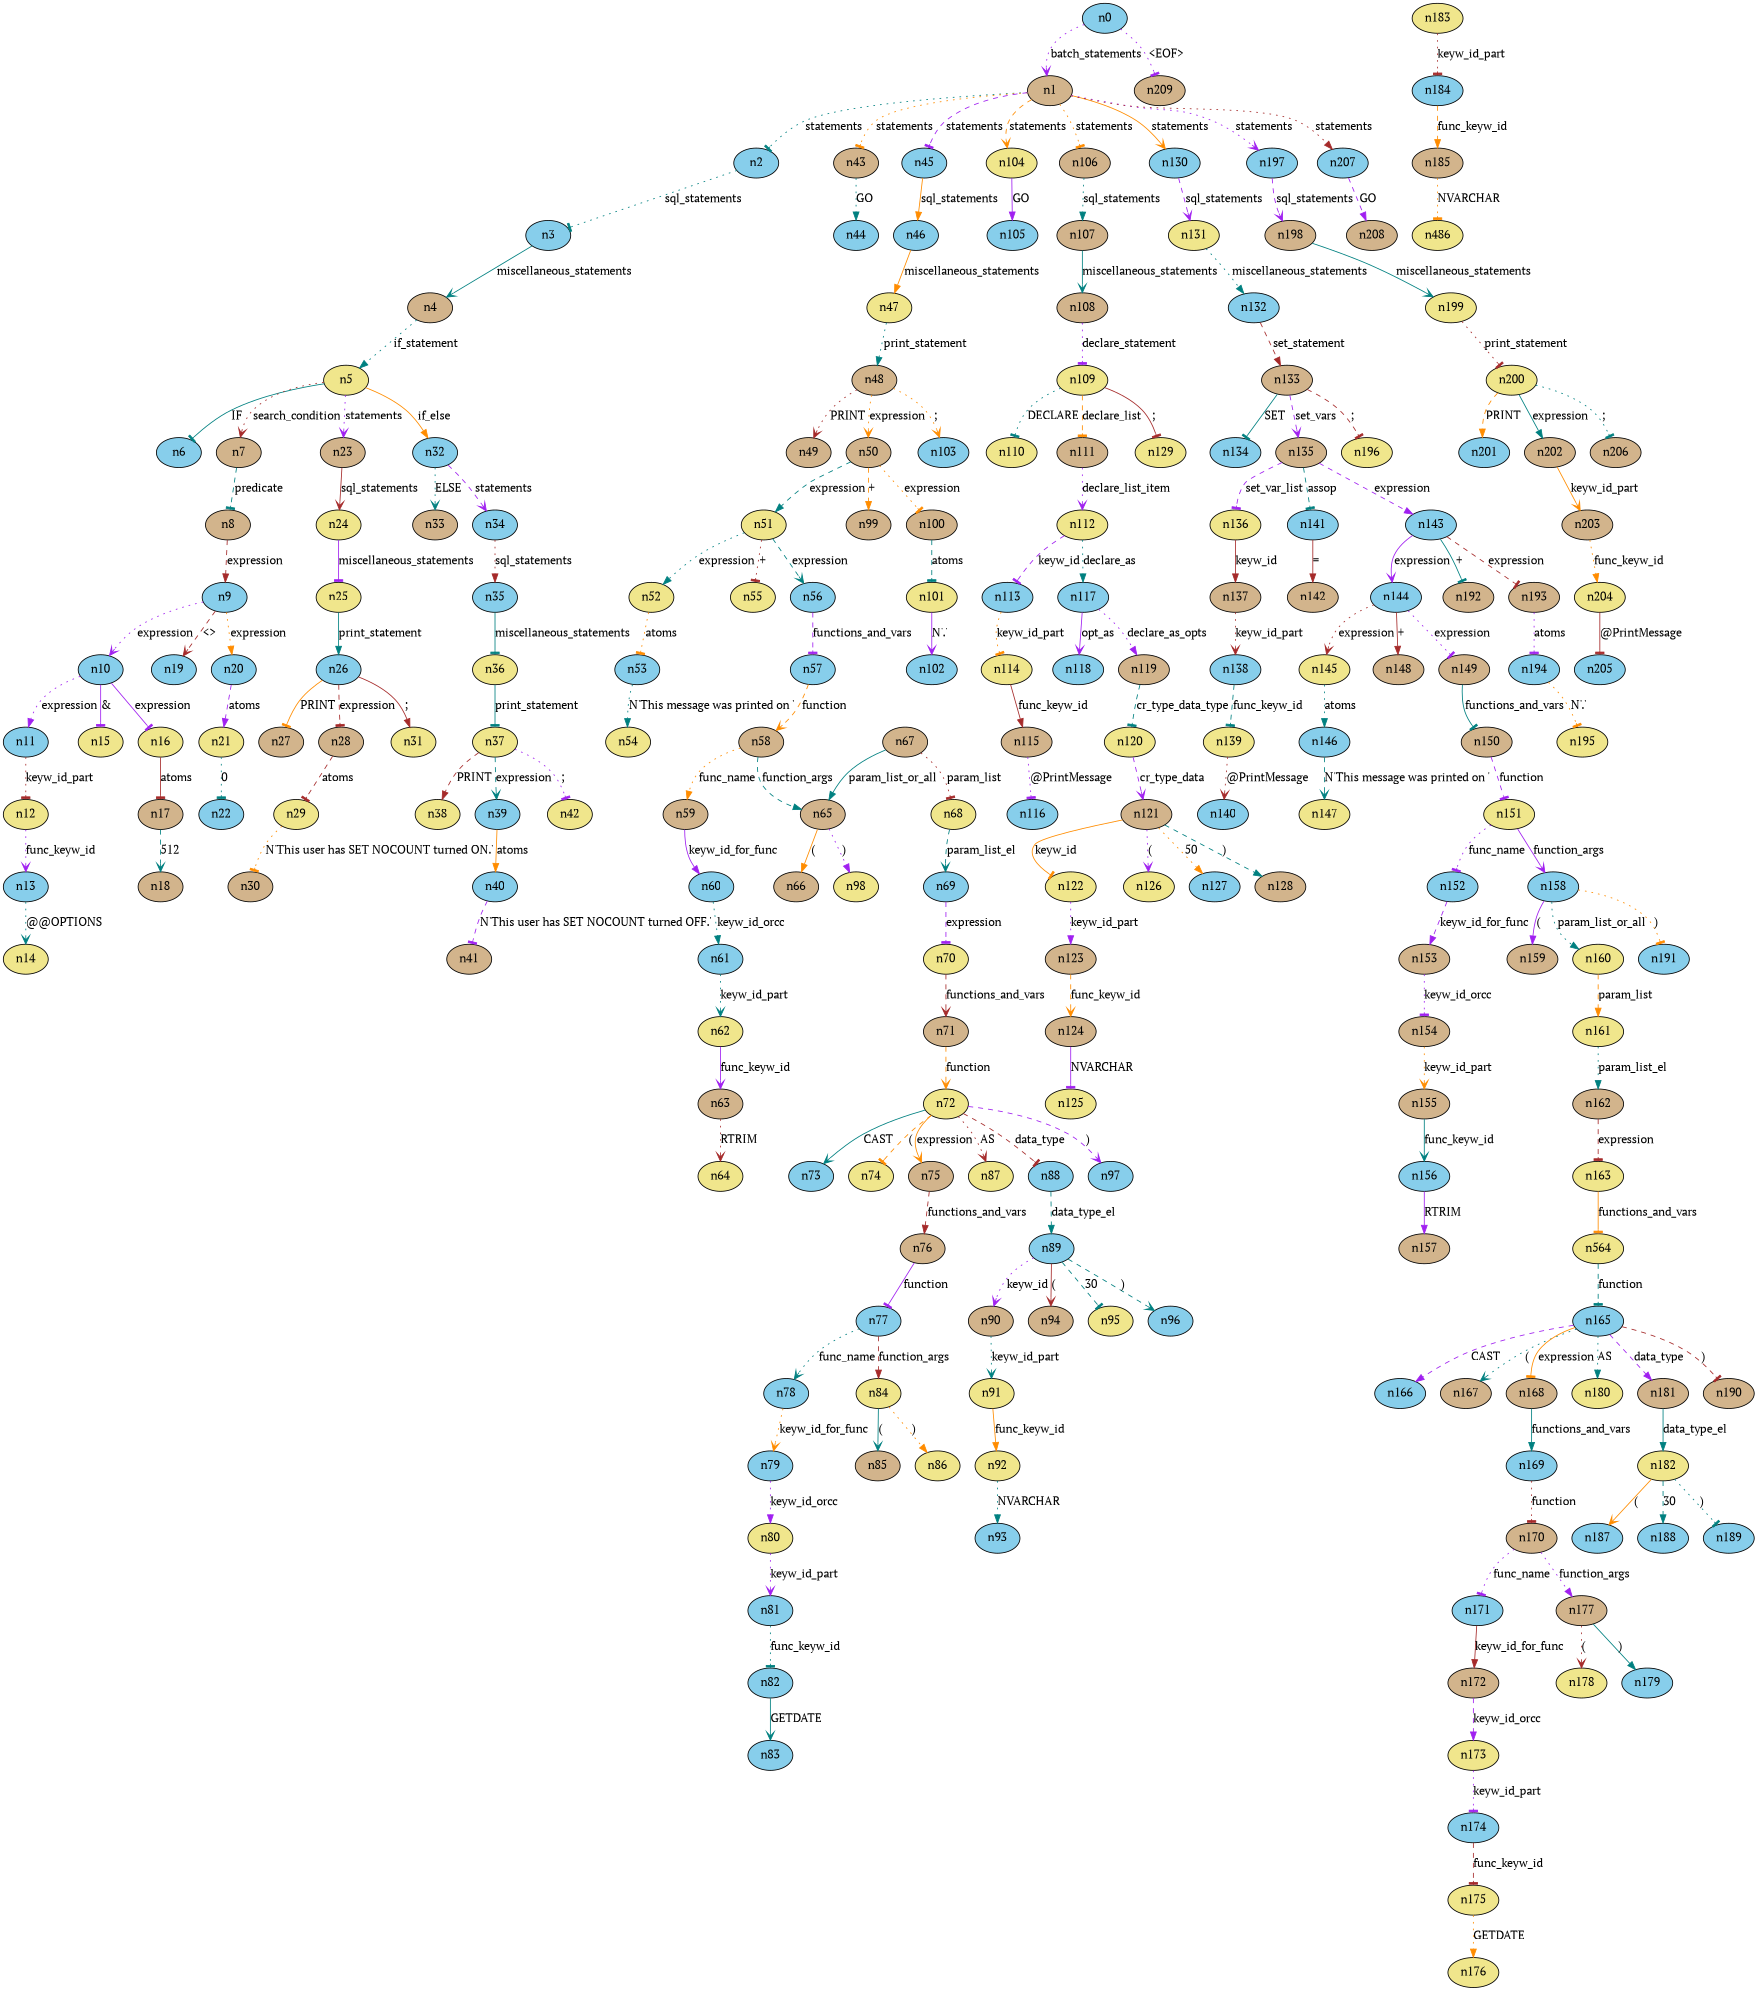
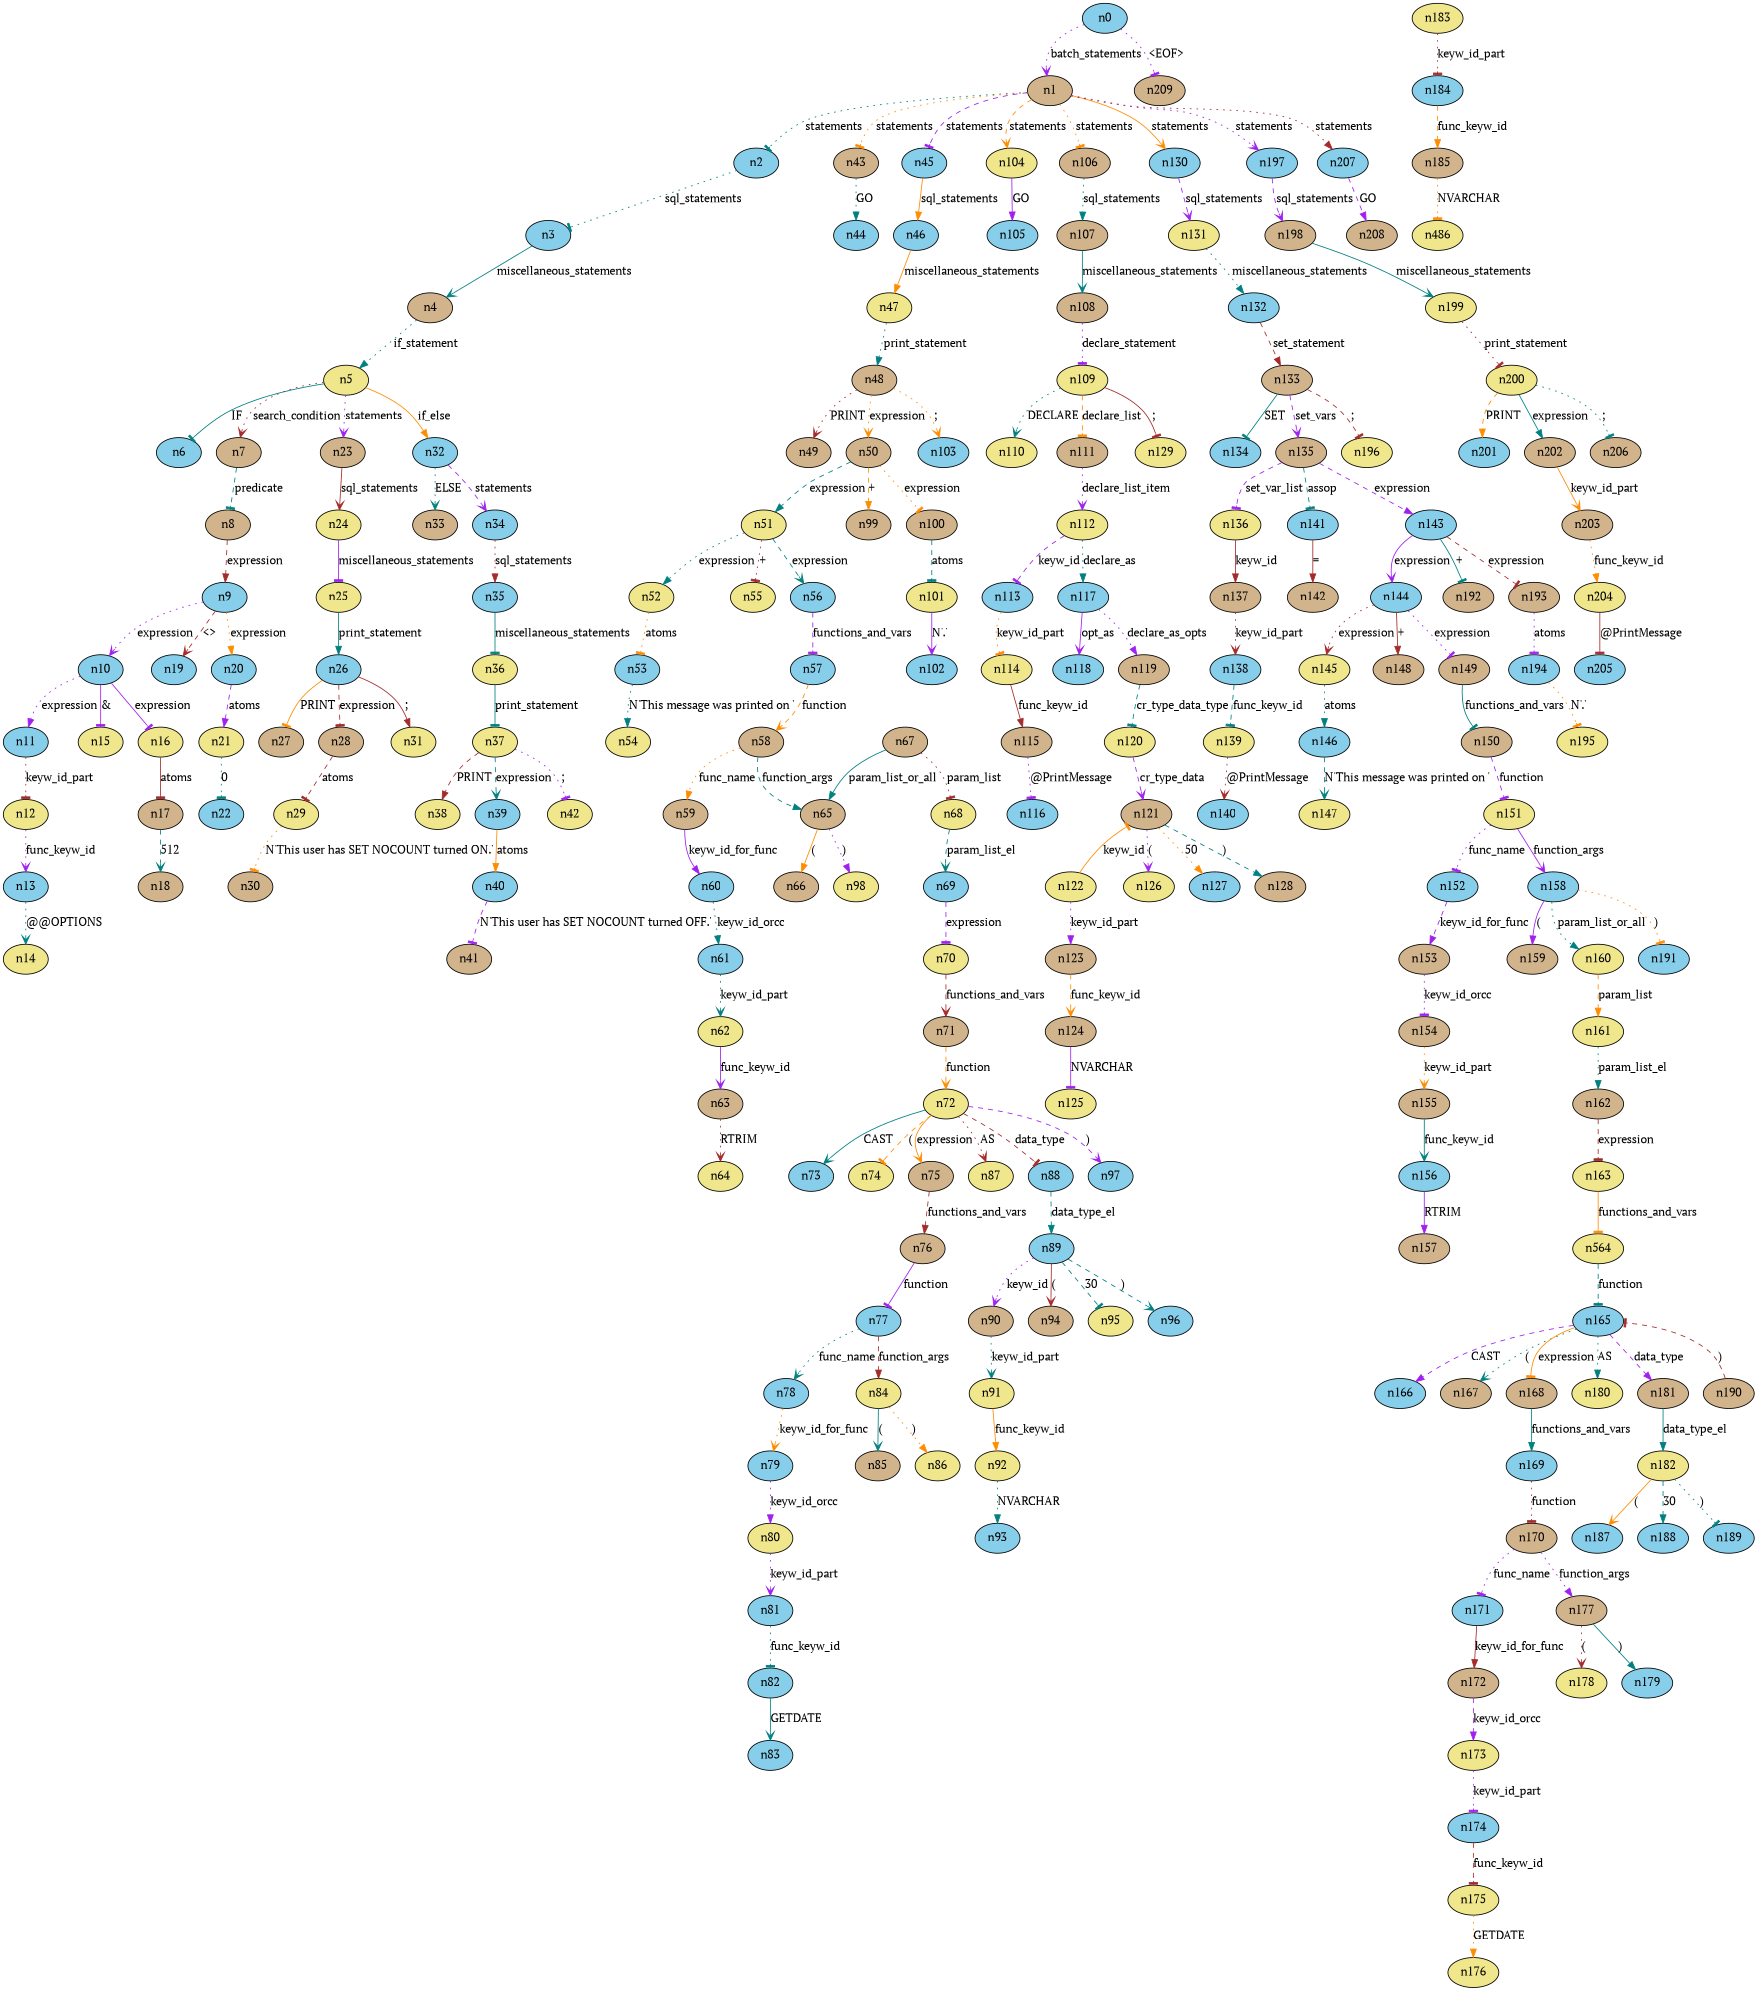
(1032, 405) -> (1032, 405)
(1060, 834) -> (1100, 848)
(1673, 1344) -> (1686, 1337)
